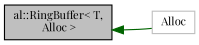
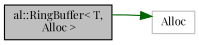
(138, 29) -> (126, 15)
